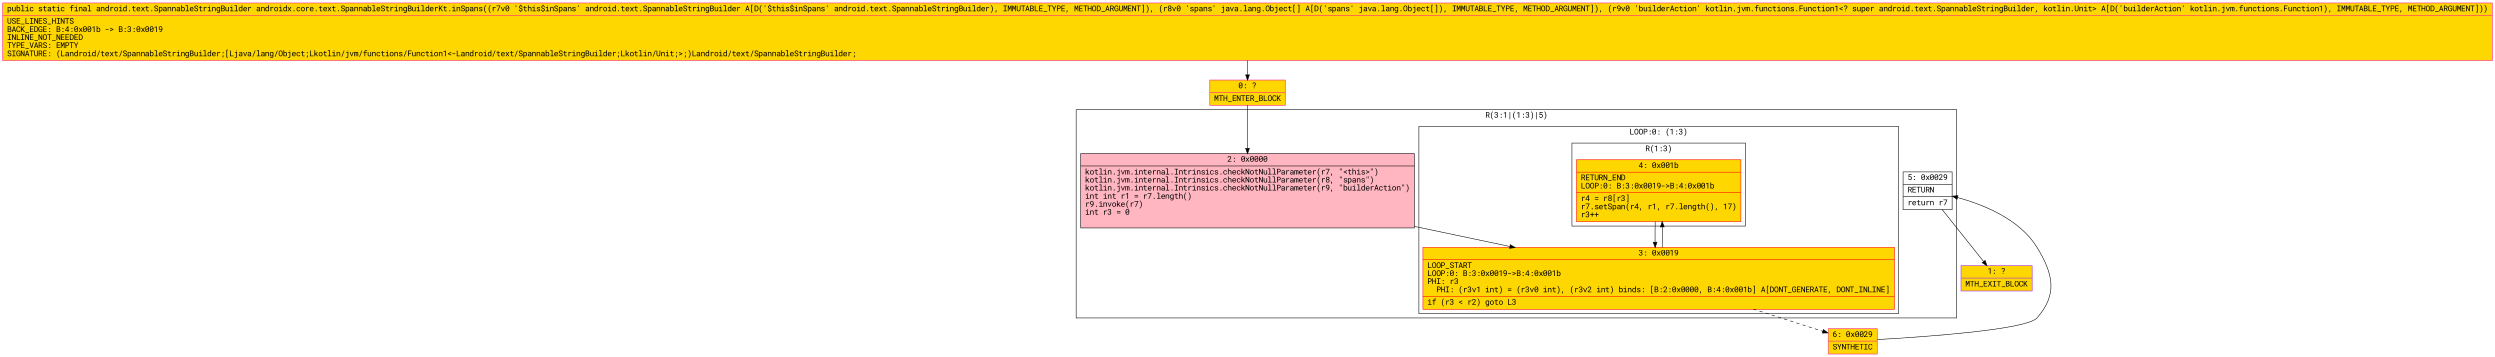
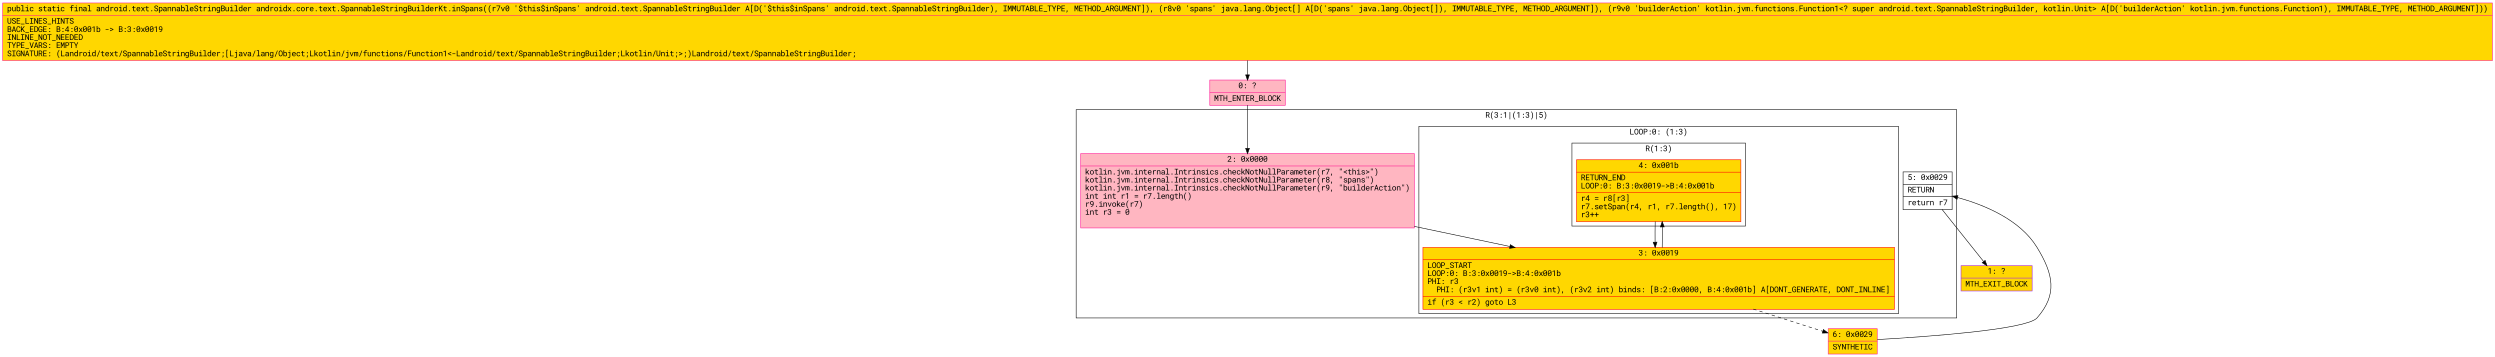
(1248, 93) -> (1248, 93)
(1248, 191) -> (1248, 191)
